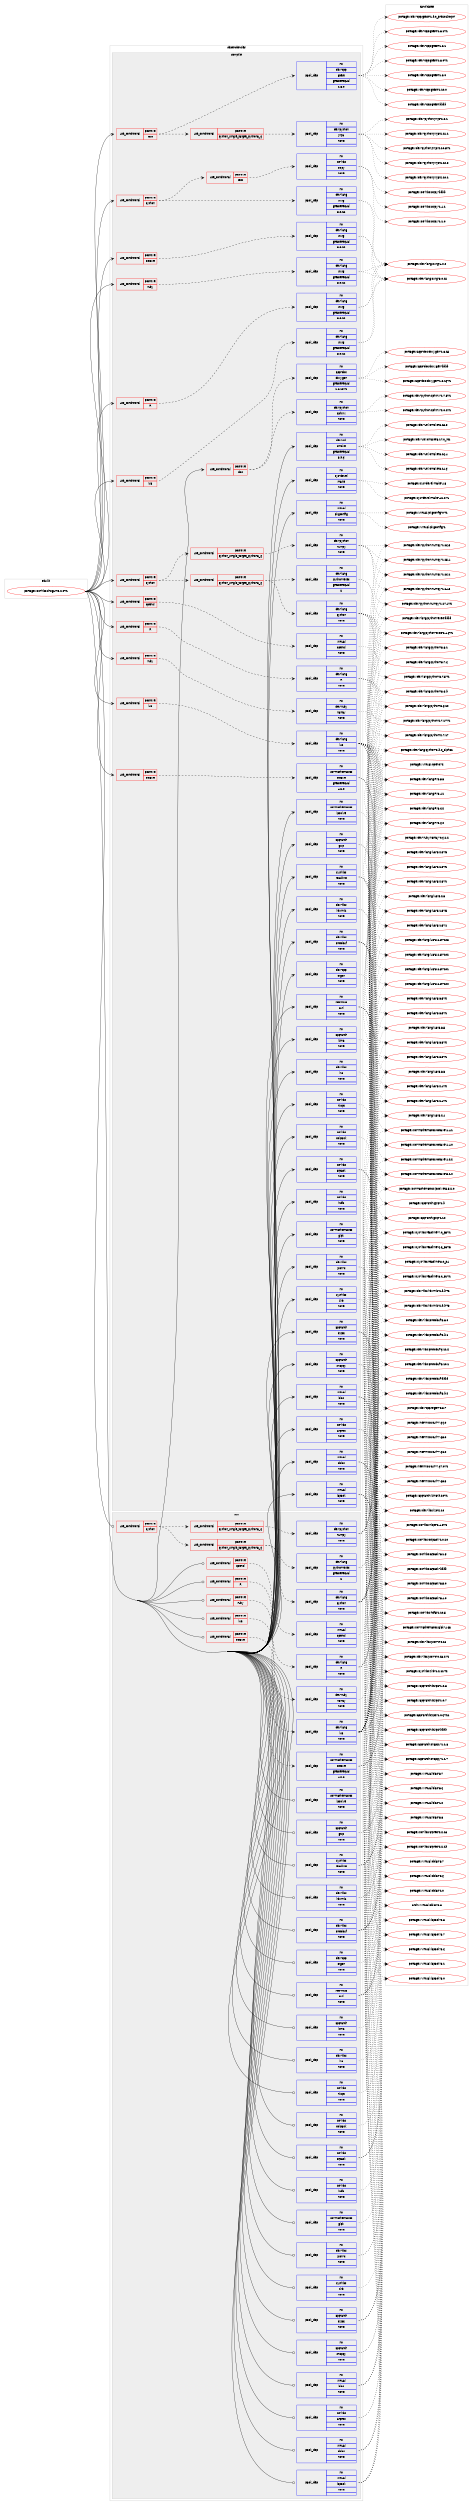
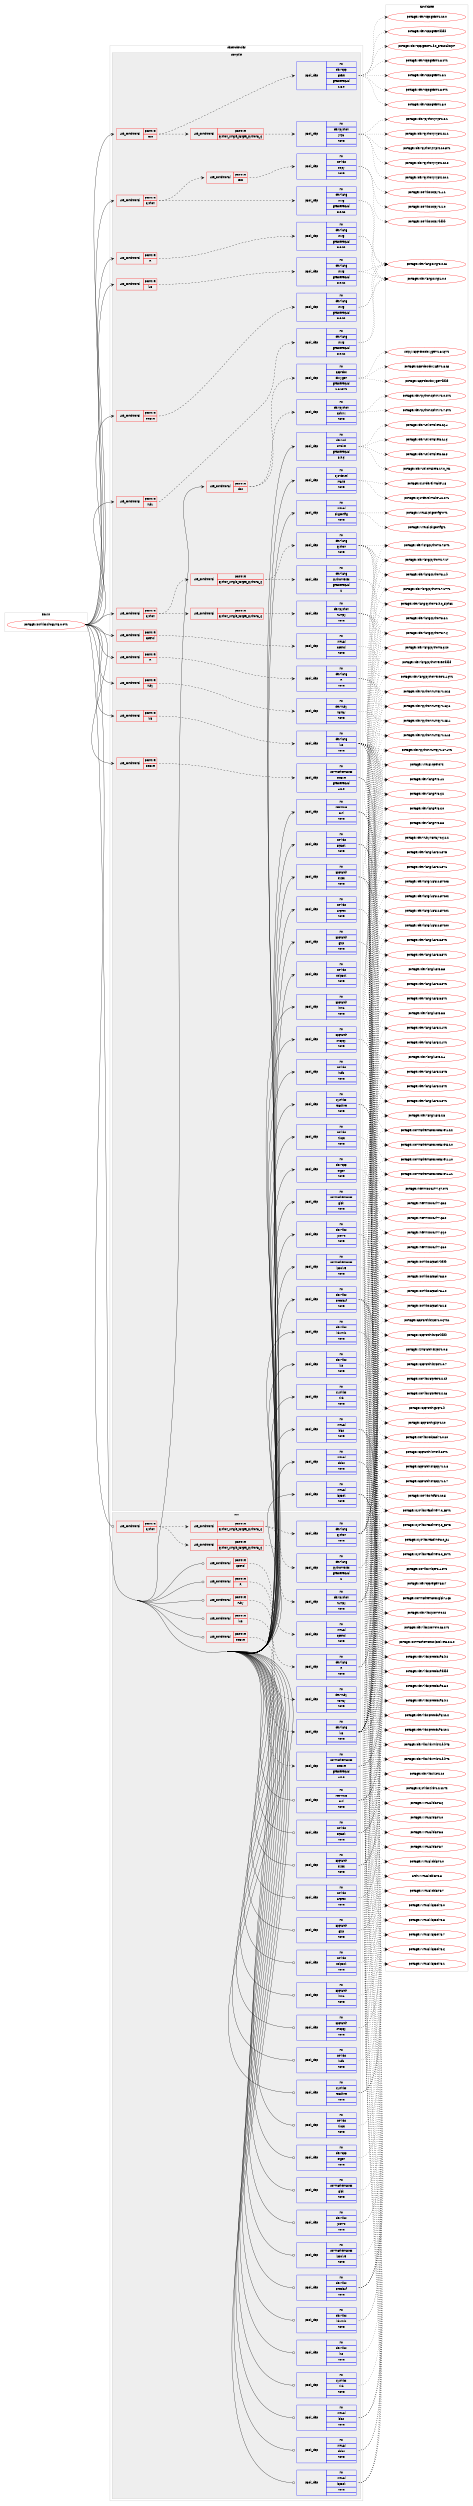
(427, 381) -> (427, 352)
(427, 692) -> (427, 575)
(427, 1686) -> (427, 1350)
(427, 1876) -> none
